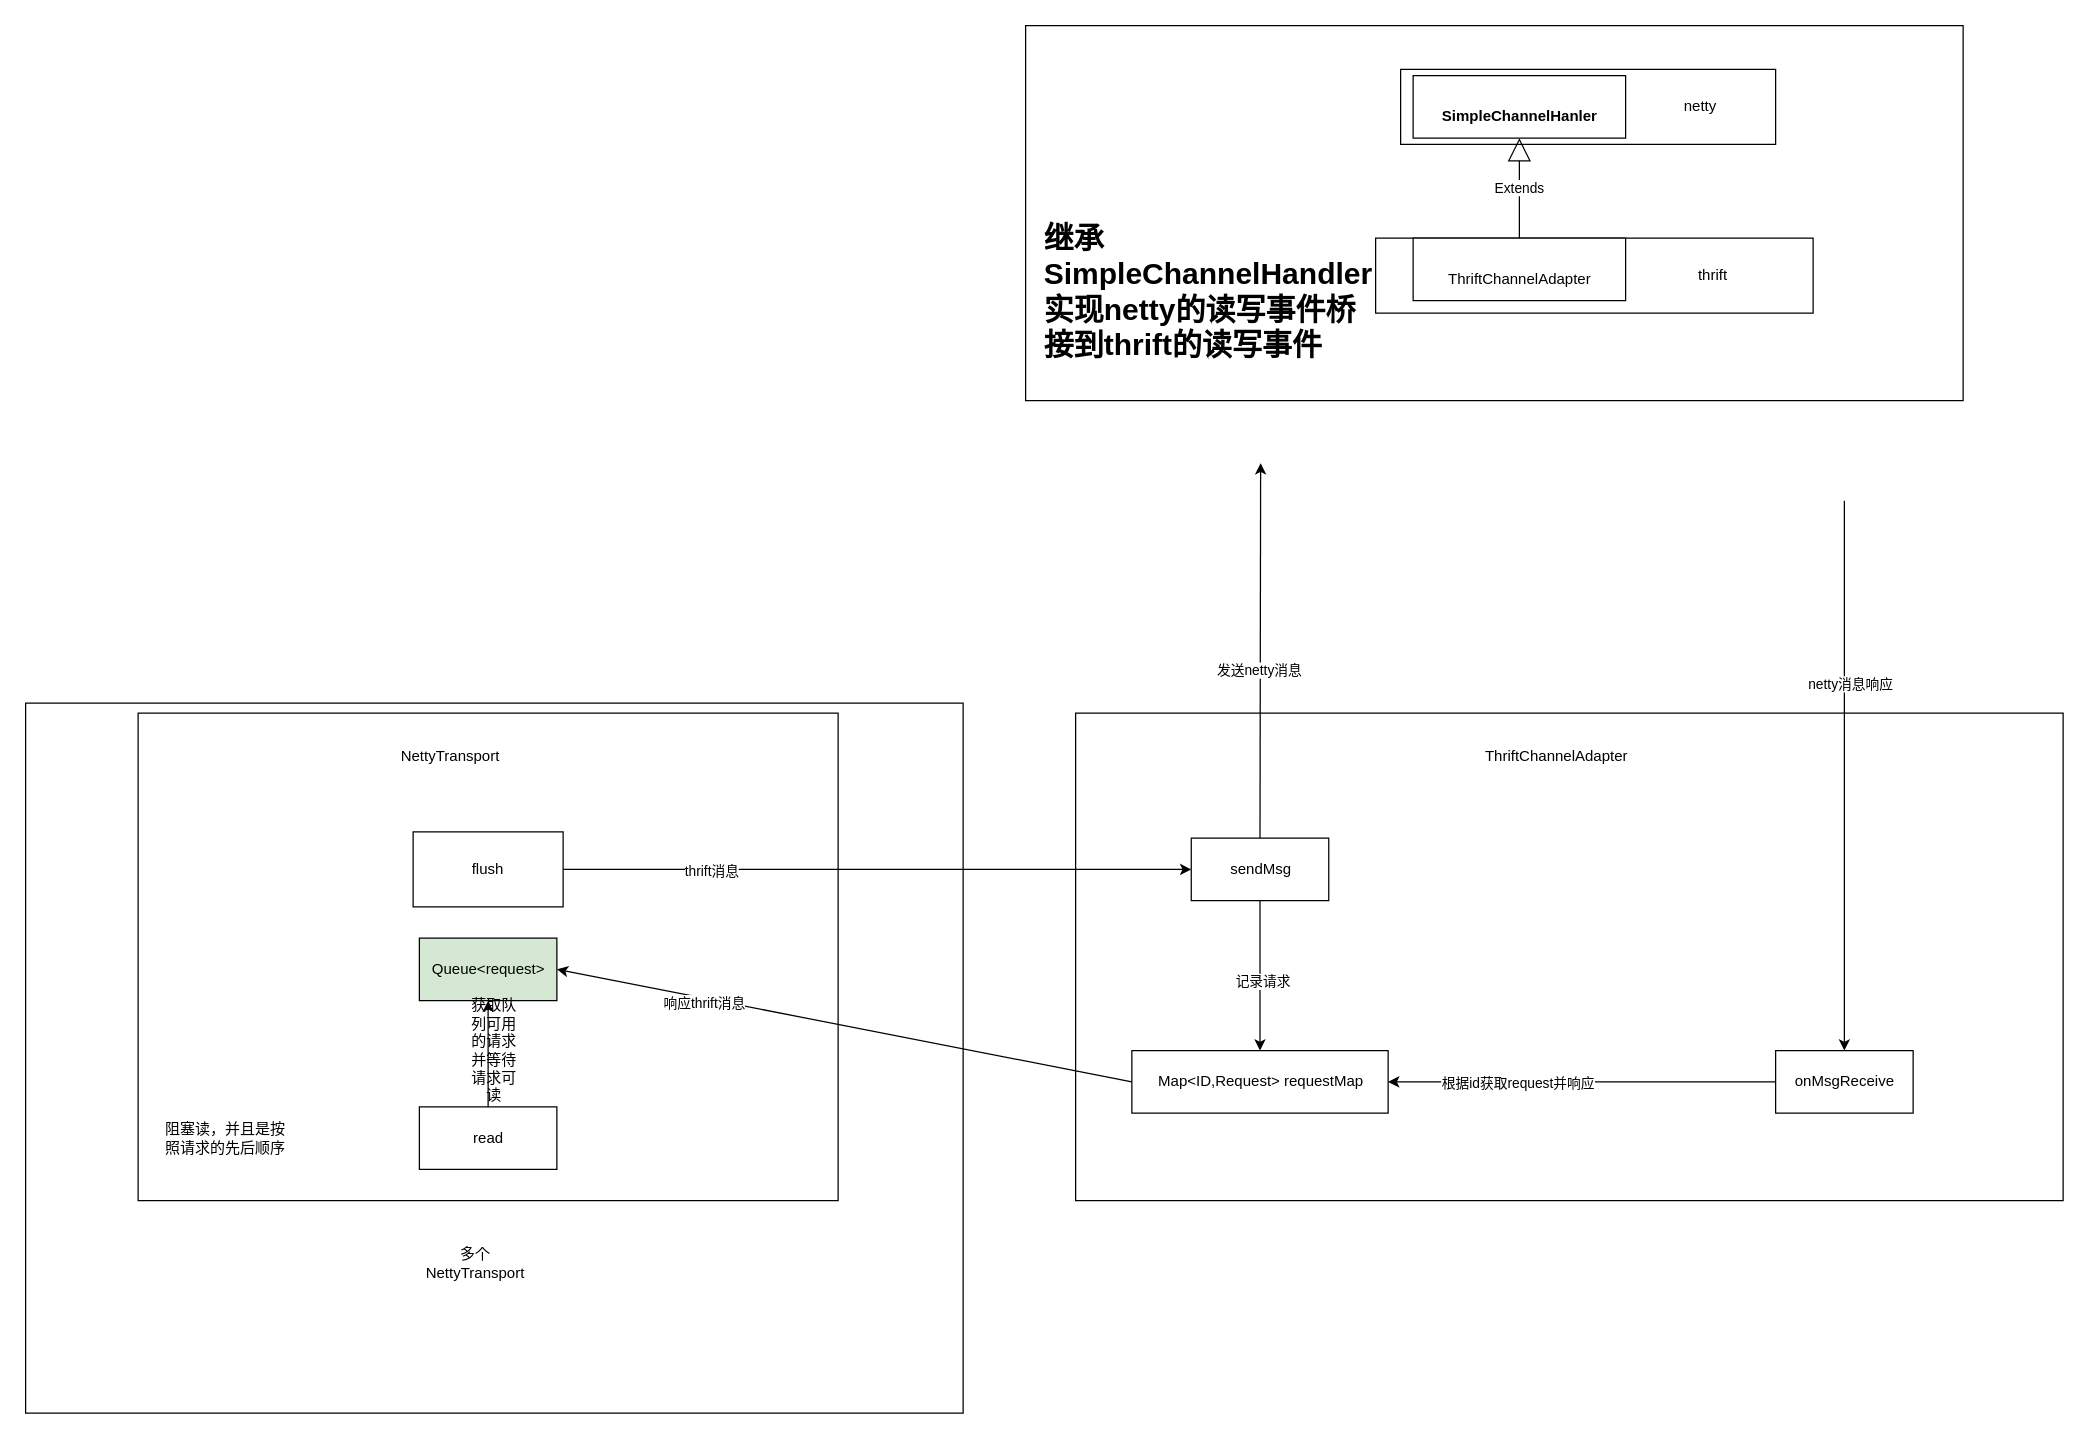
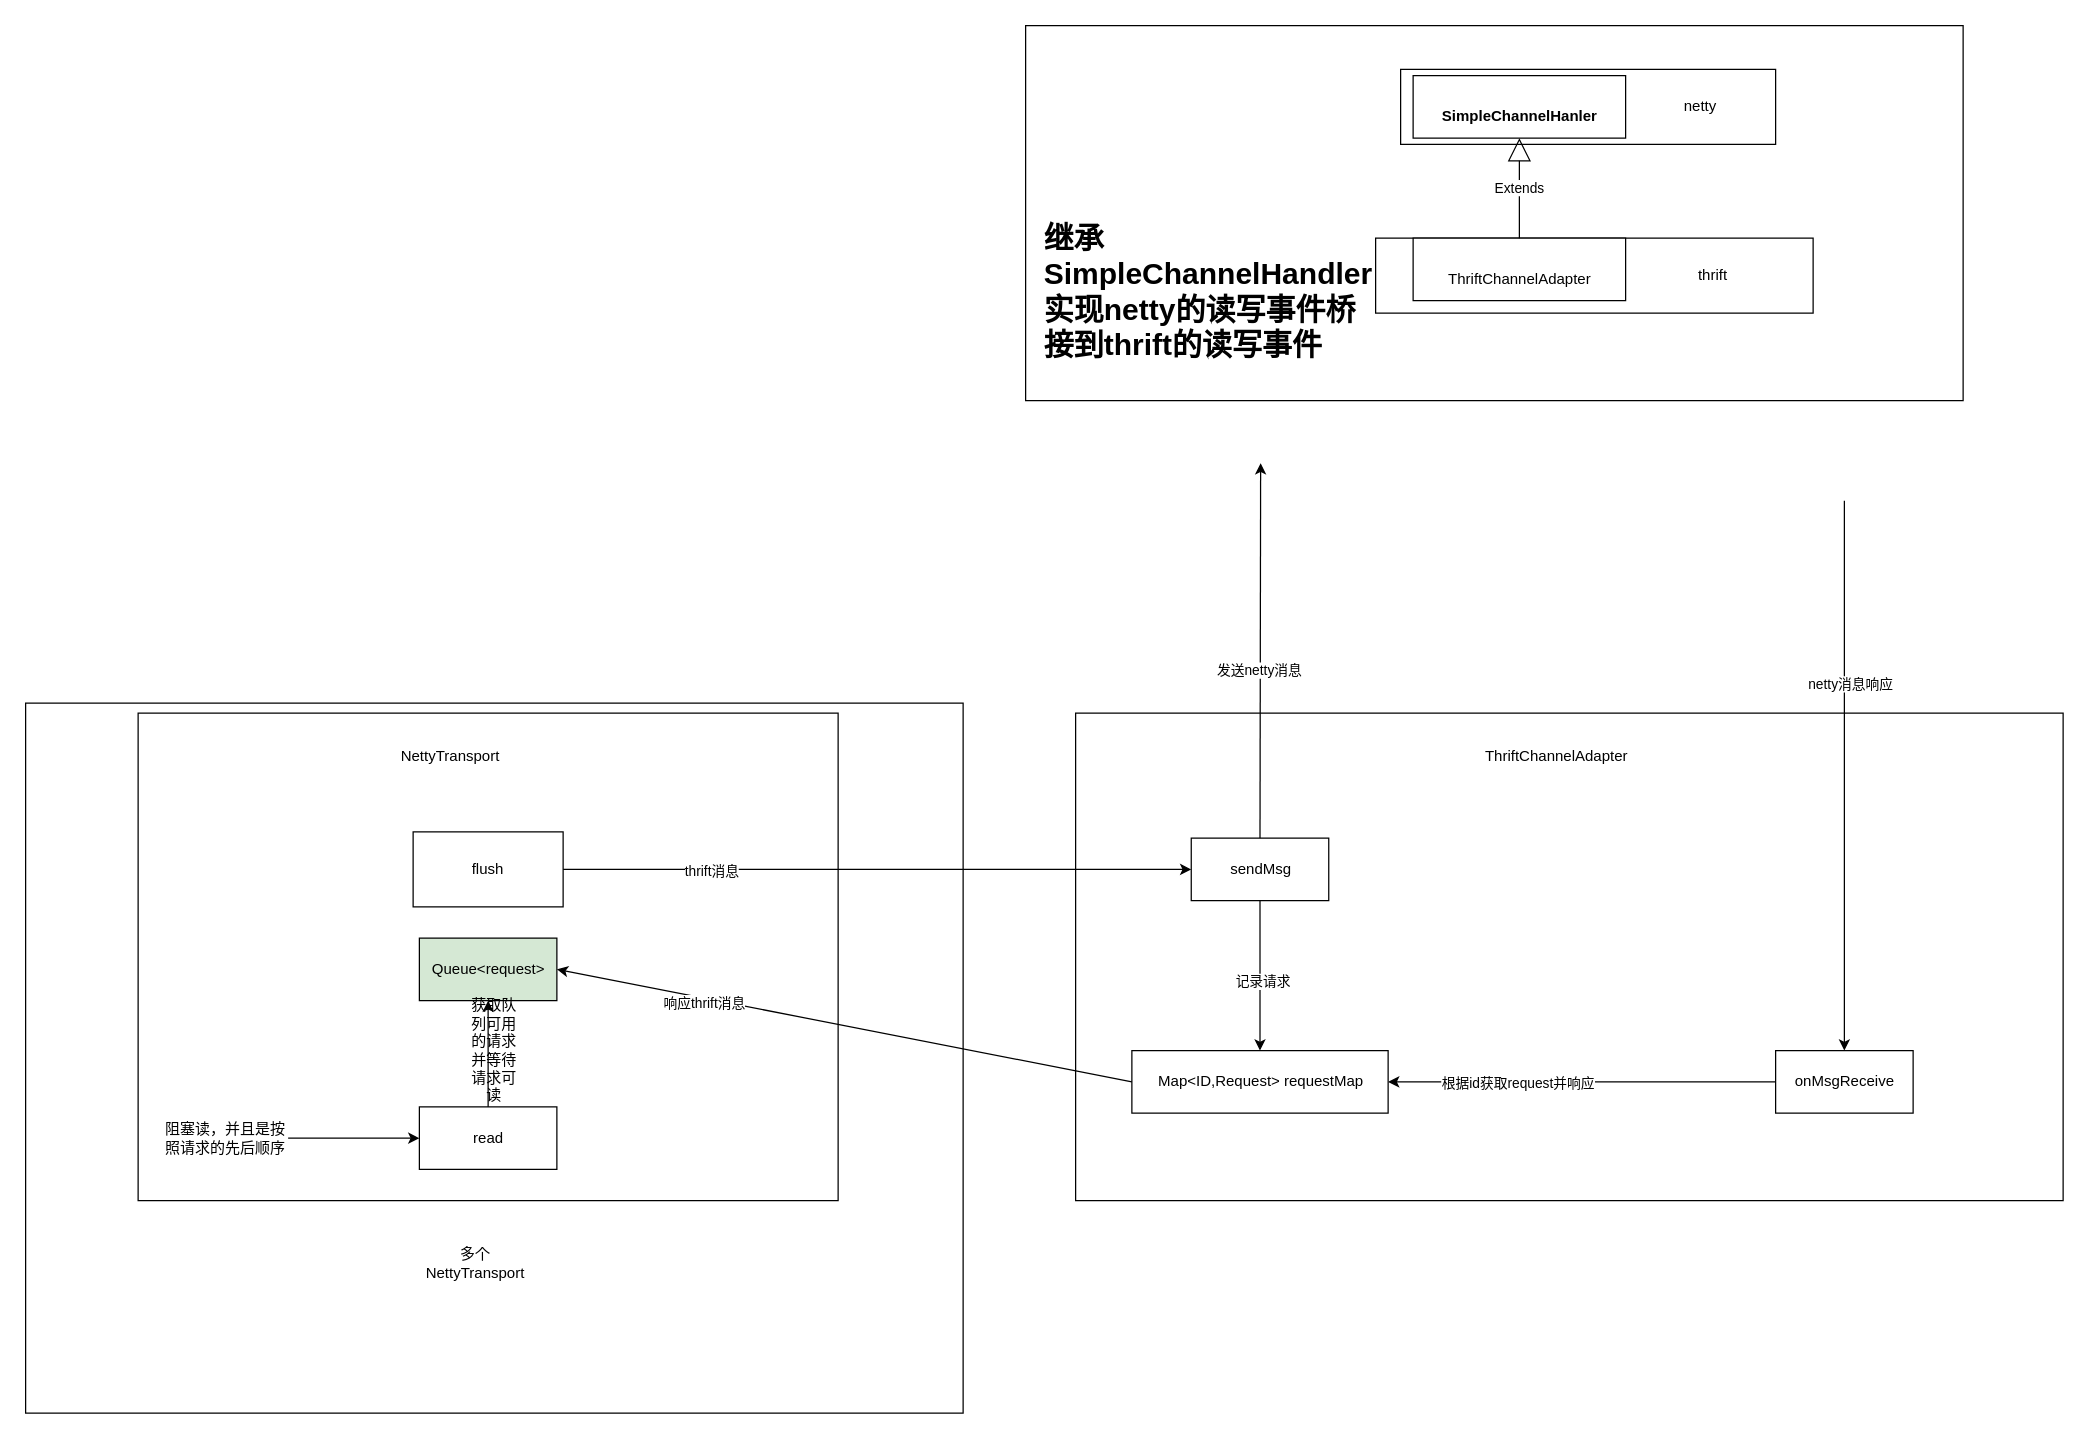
none -> (349, 1138)
